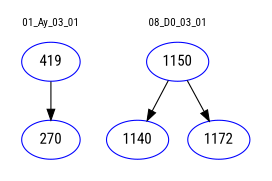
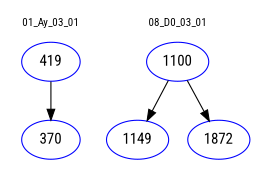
(178, 62) -> (178, 62)
(51, 140) -> (51, 140)
(138, 140) -> (138, 140)
(219, 140) -> (219, 140)
